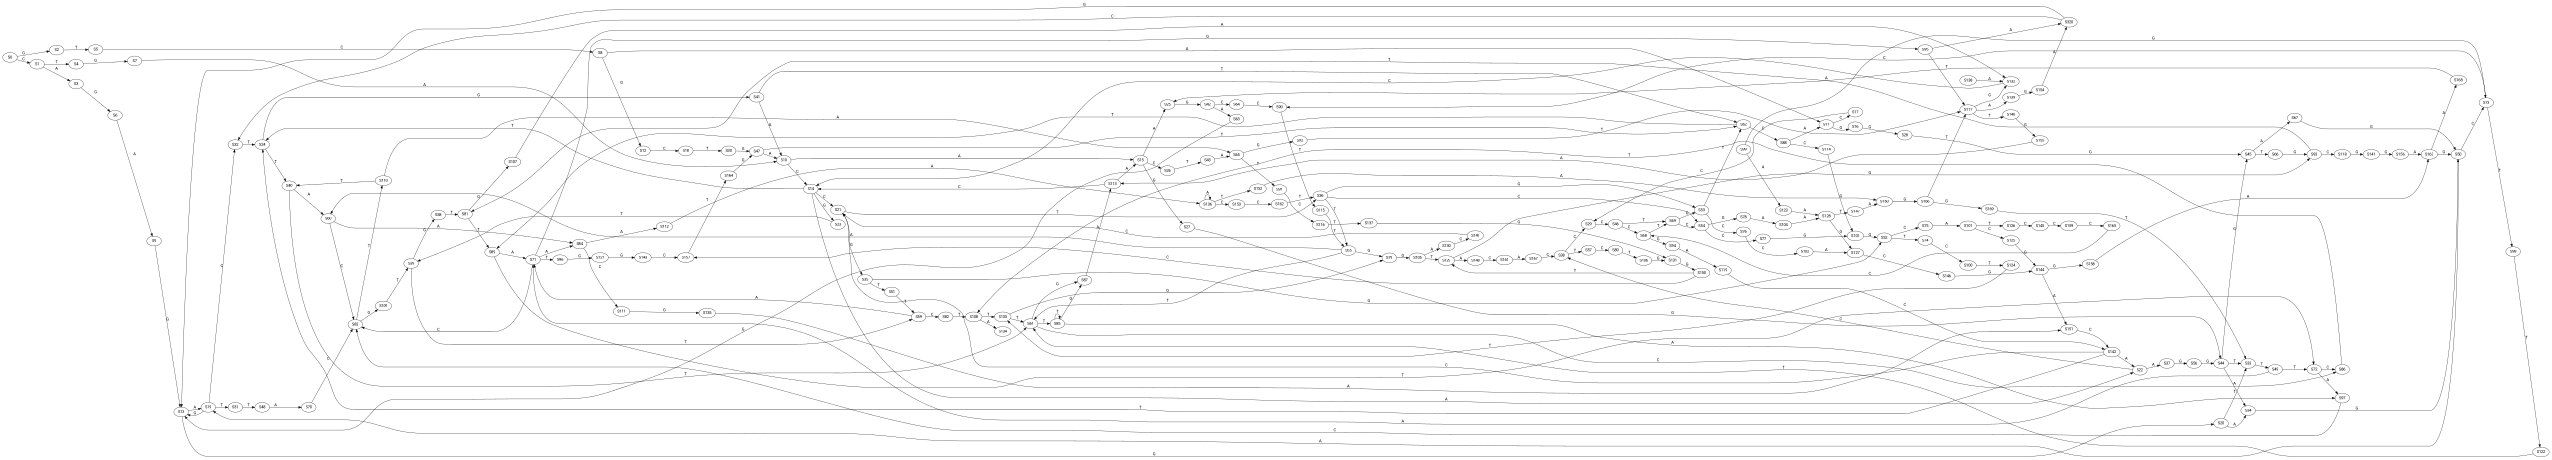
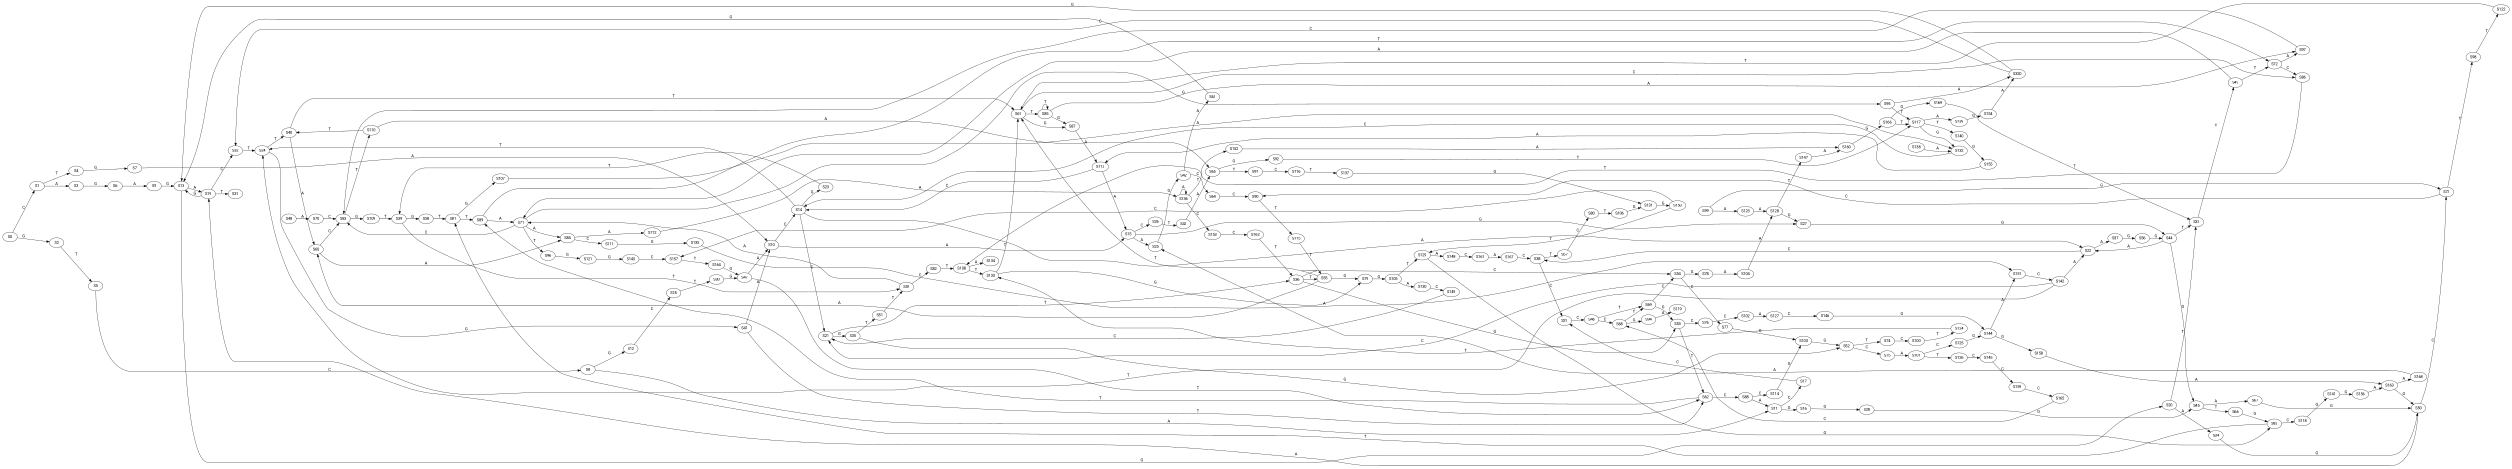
(1840, 234) -> (1788, 217)
(1914, 314) -> none
(2233, 384) -> (2131, 249)
(247, 407) -> none
